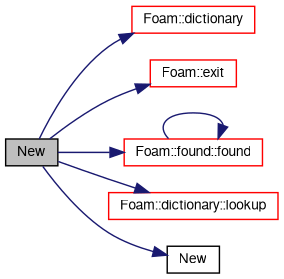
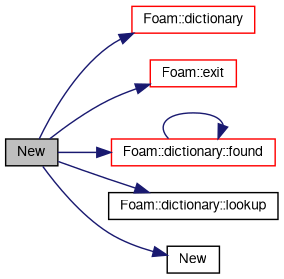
(193, 152) -> (193, 152)
(193, 206) -> (193, 206)
